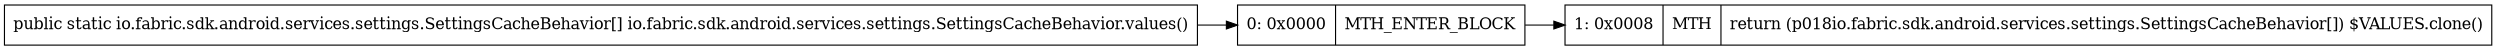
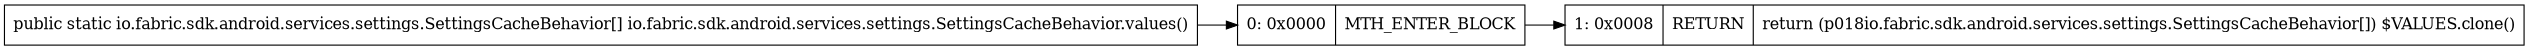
(1692, 25) -> (1708, 25)
